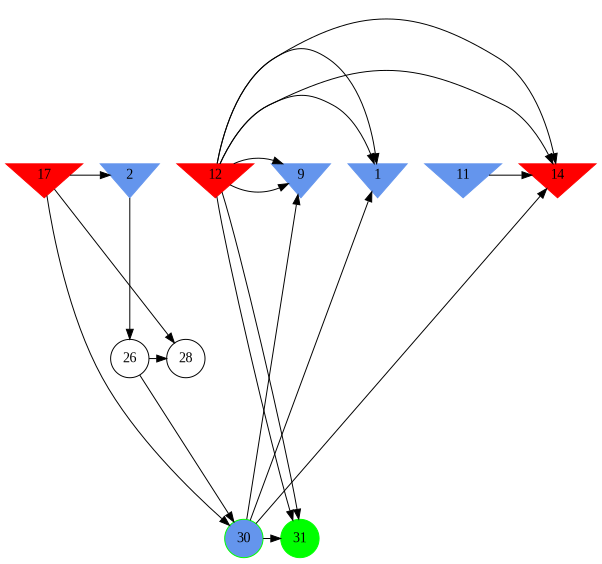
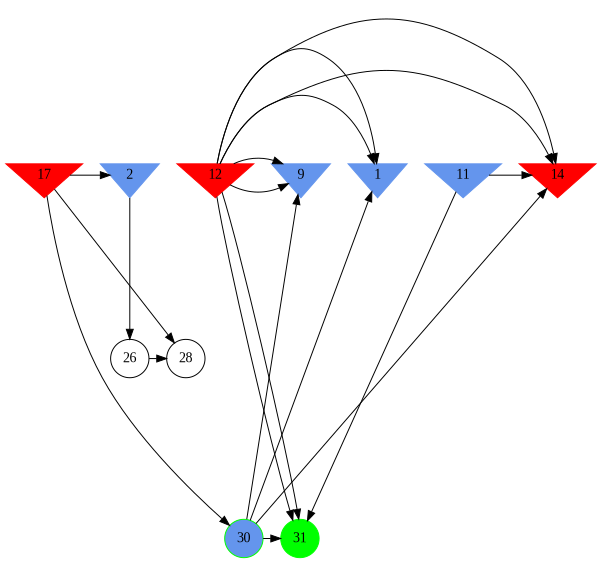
none -> (384, 352)
(184, 444) -> none
